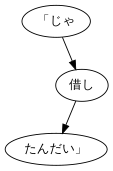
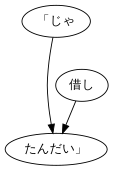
(67, 49) -> (47, 81)
